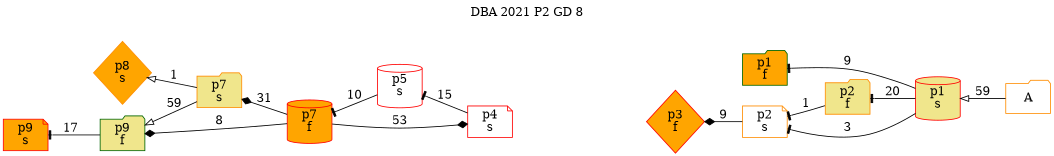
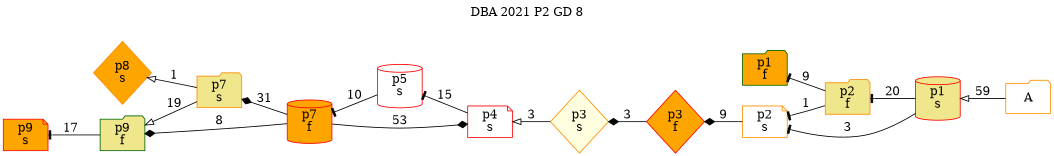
(855, 70) -> (808, 85)
(174, 104) -> (174, 104)
none -> (579, 122)
